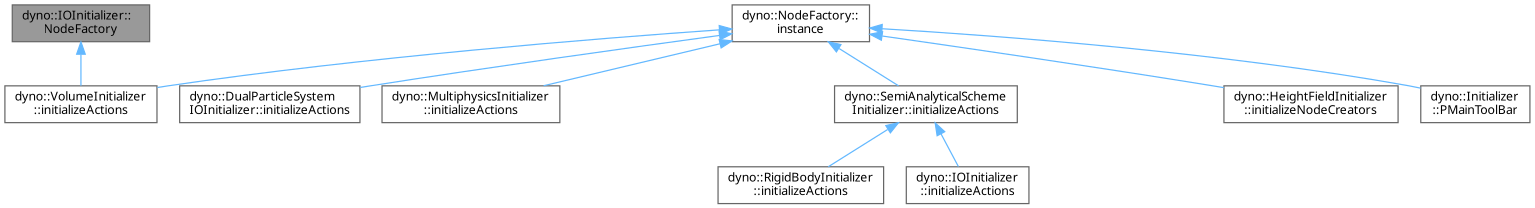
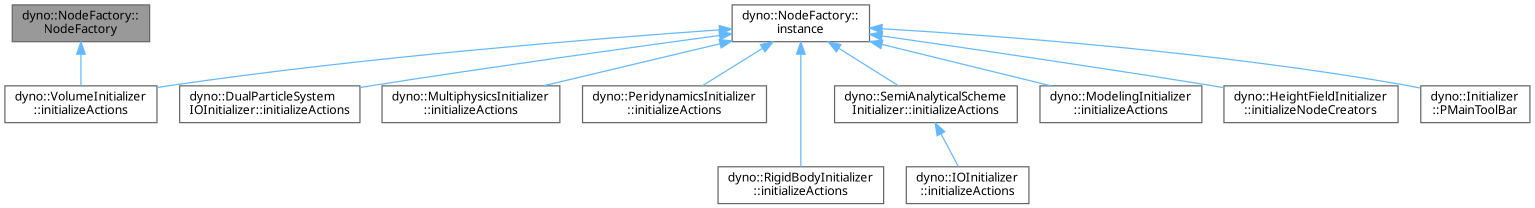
(81, 23) -> (81, 23)
none -> (675, 104)
none -> (1121, 104)
(858, 148) -> (801, 110)
